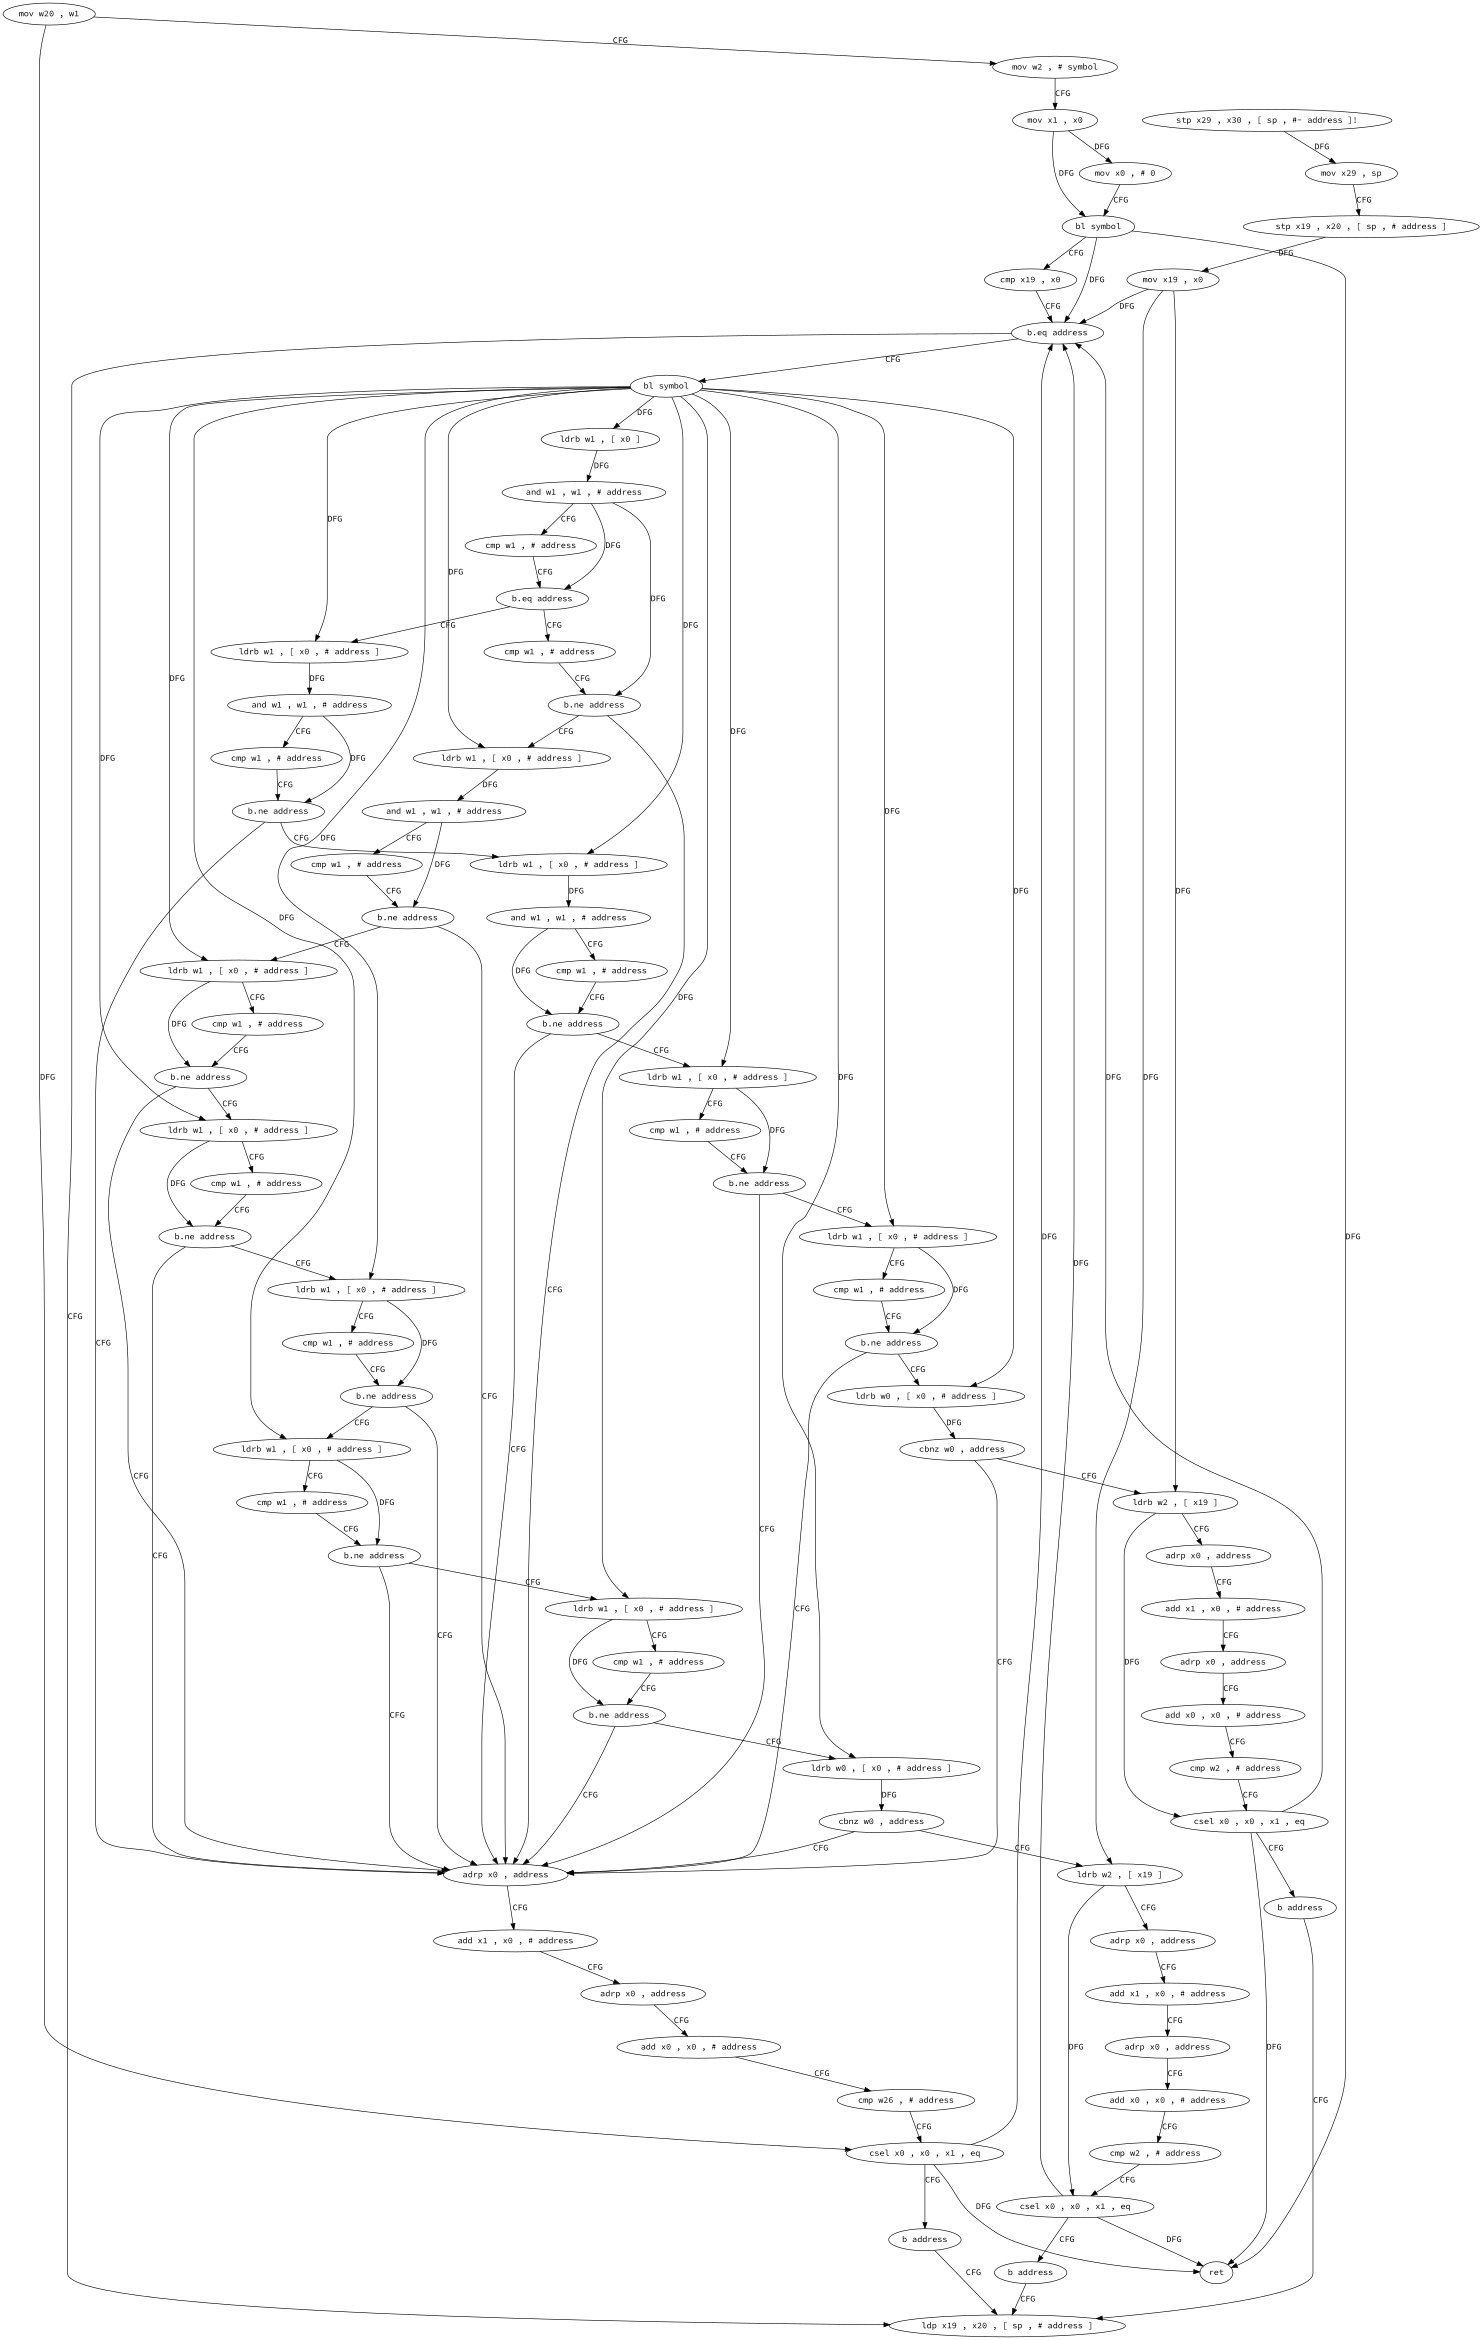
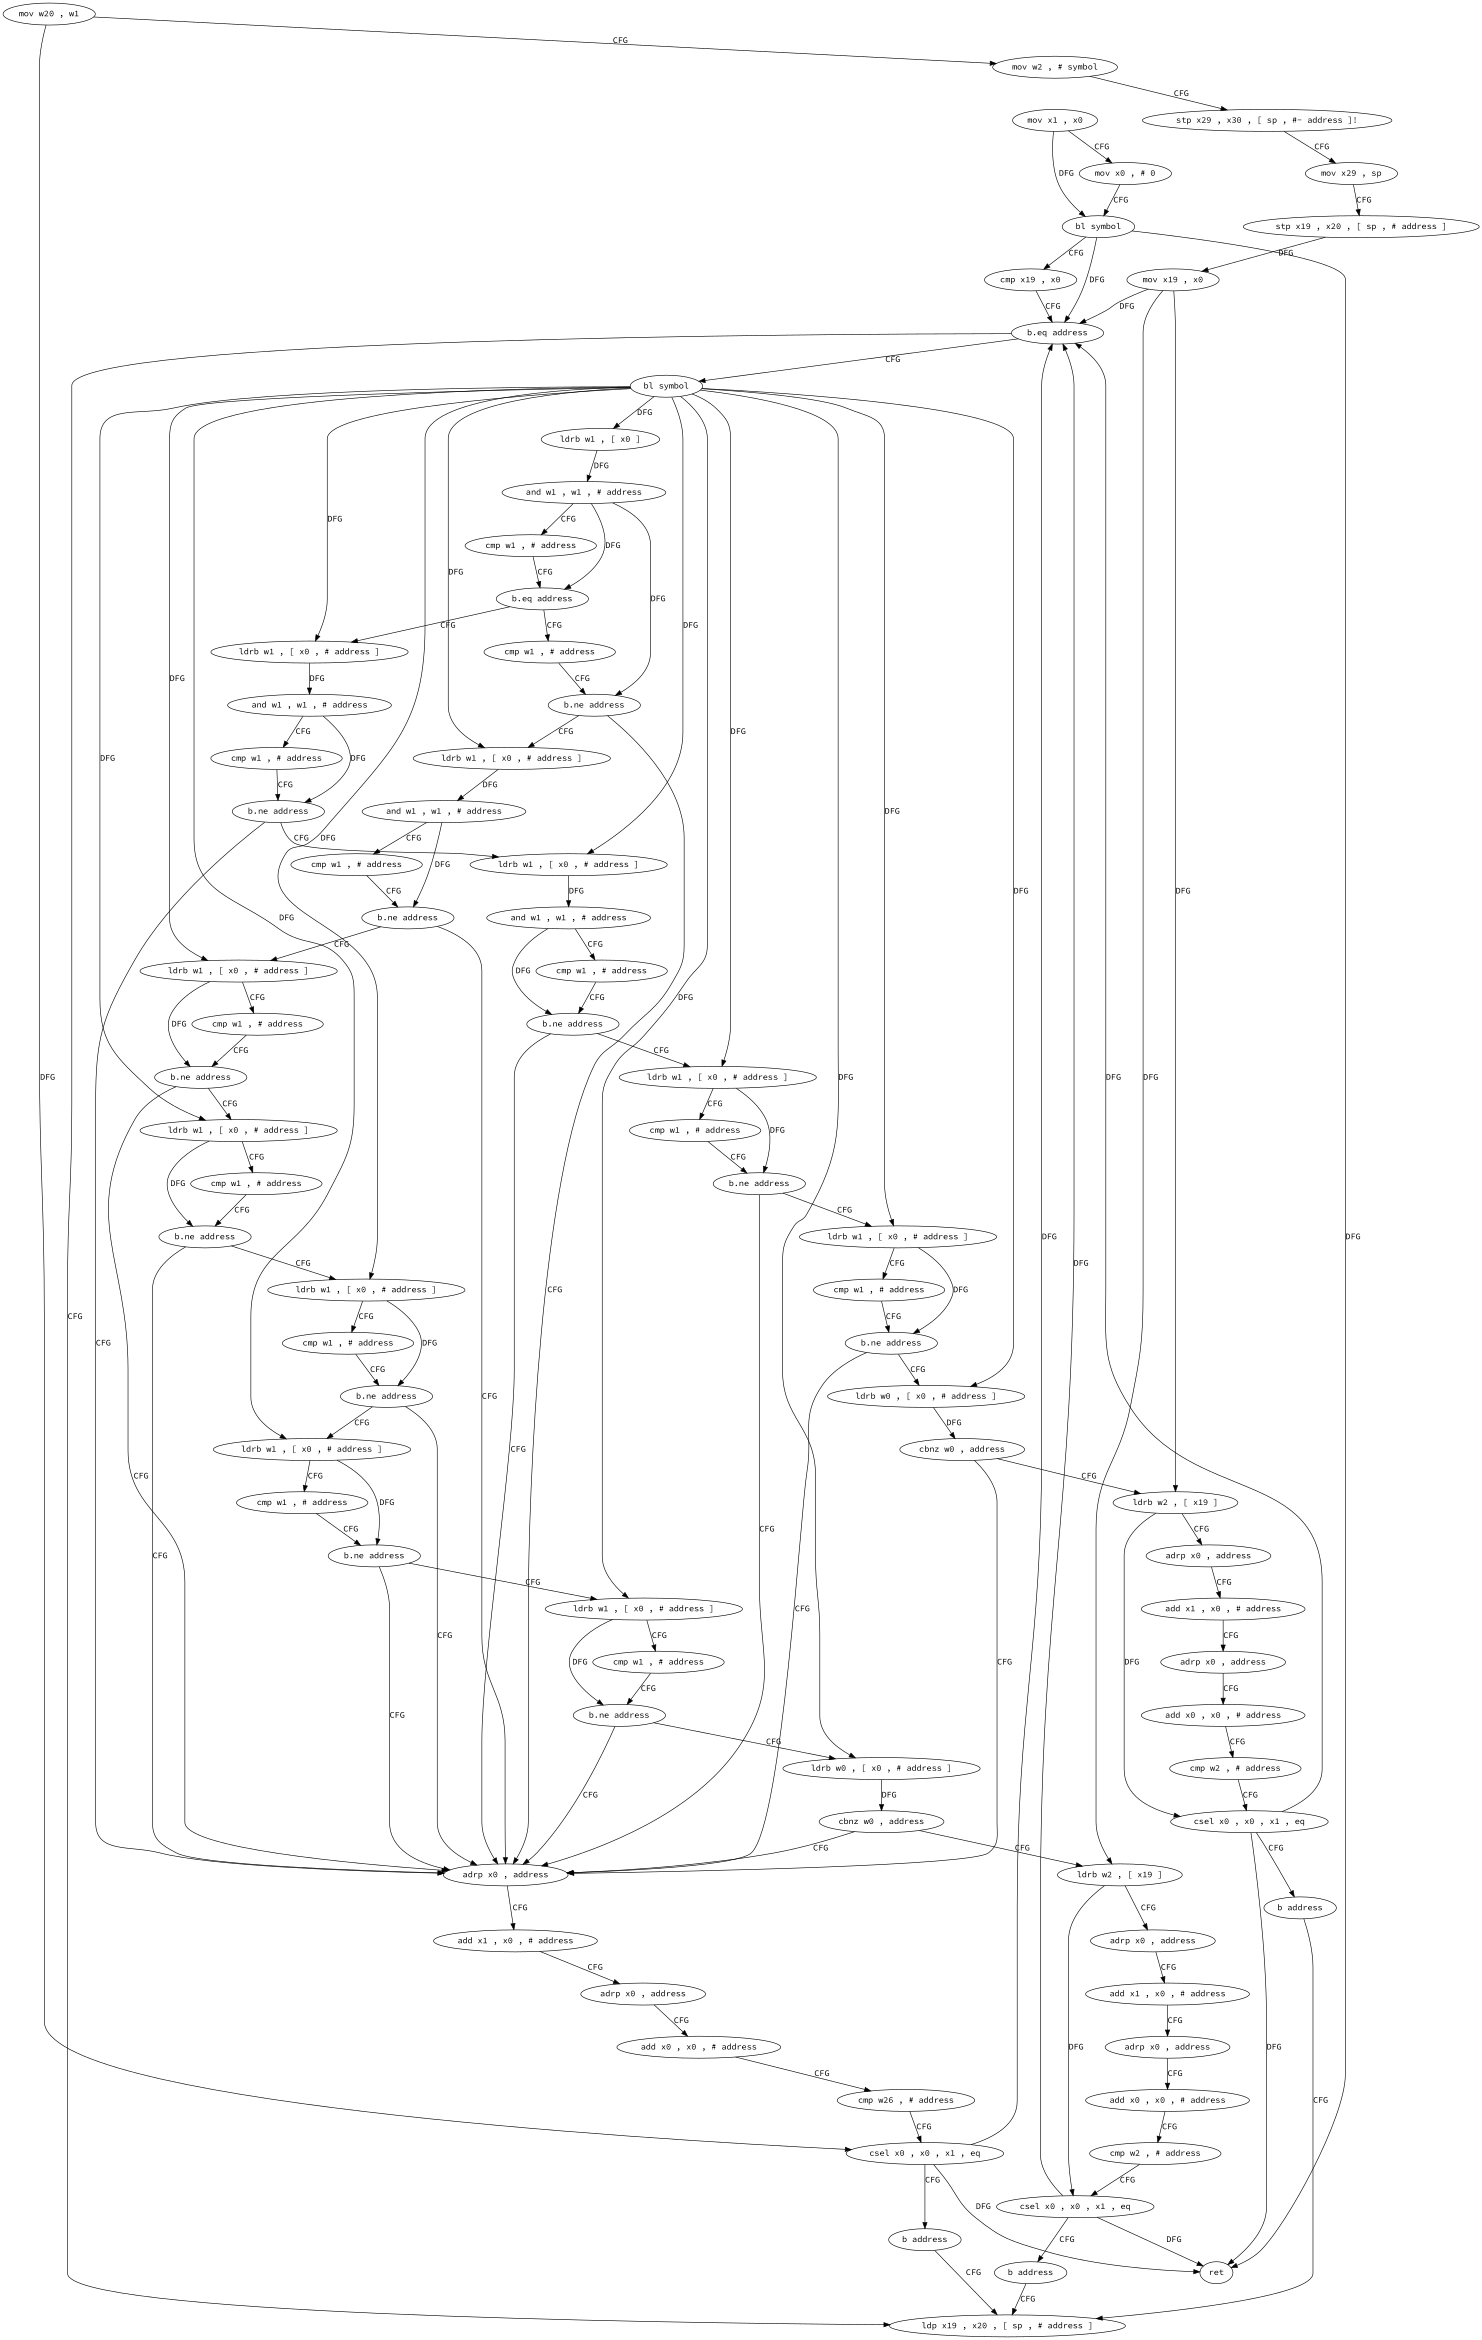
(1055, 91) -> (1155, 92)
(1102, 147) -> (1102, 147)
(1322, 147) -> (1322, 147)
